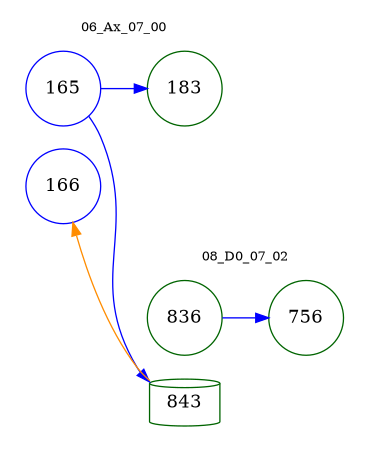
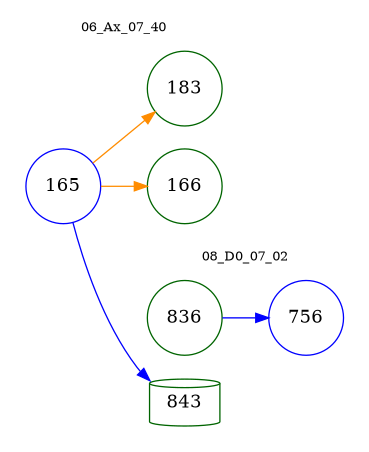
(124, 28) -> (124, 28)
(118, 89) -> (119, 142)
(63, 186) -> (185, 186)
(105, 313) -> (118, 186)
(306, 318) -> (306, 318)
